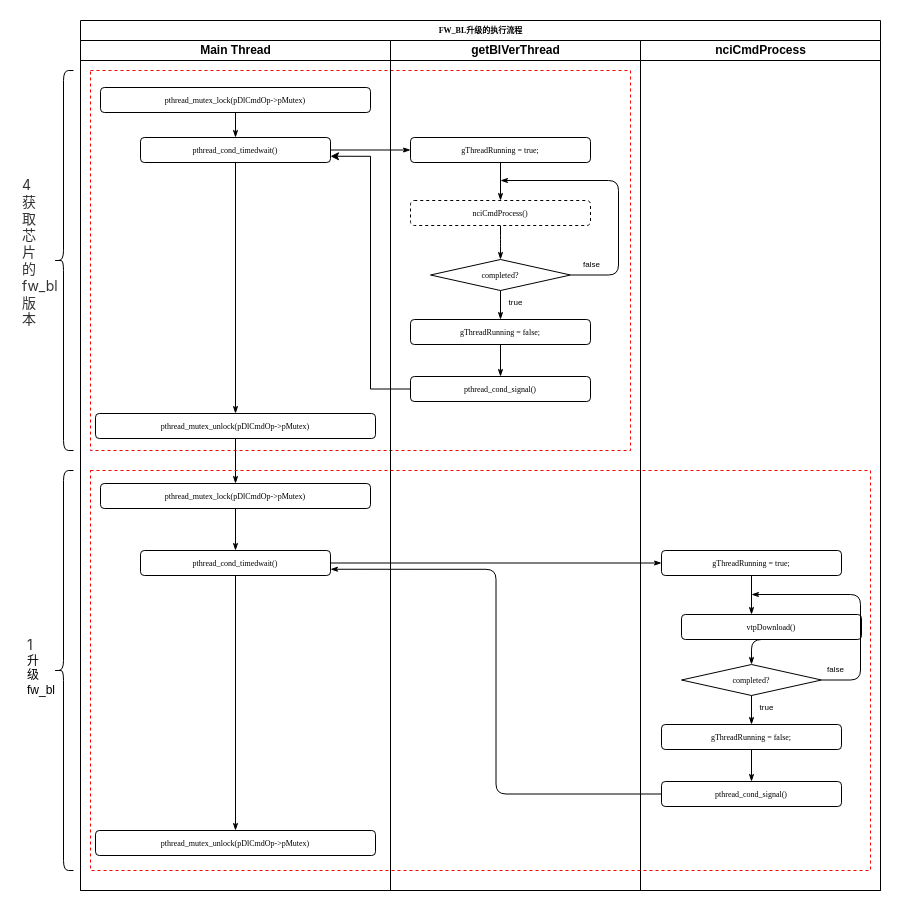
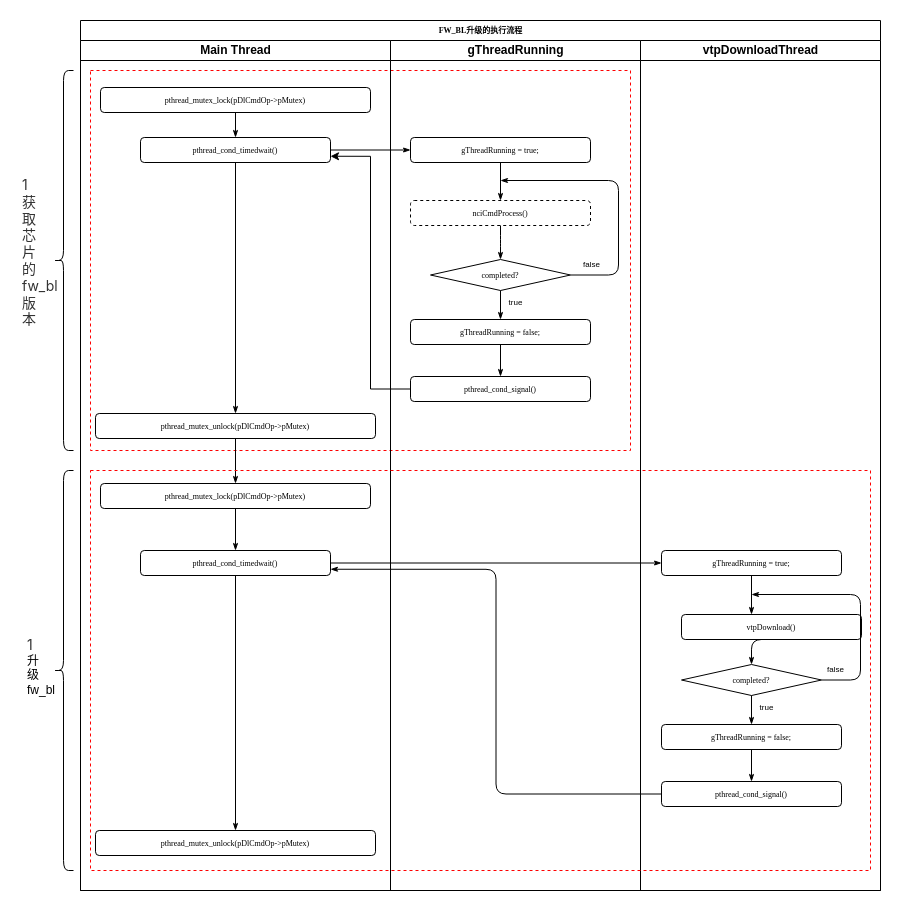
(516, 51) -> (516, 51)
(761, 51) -> (761, 51)
(38, 242) -> (38, 242)
